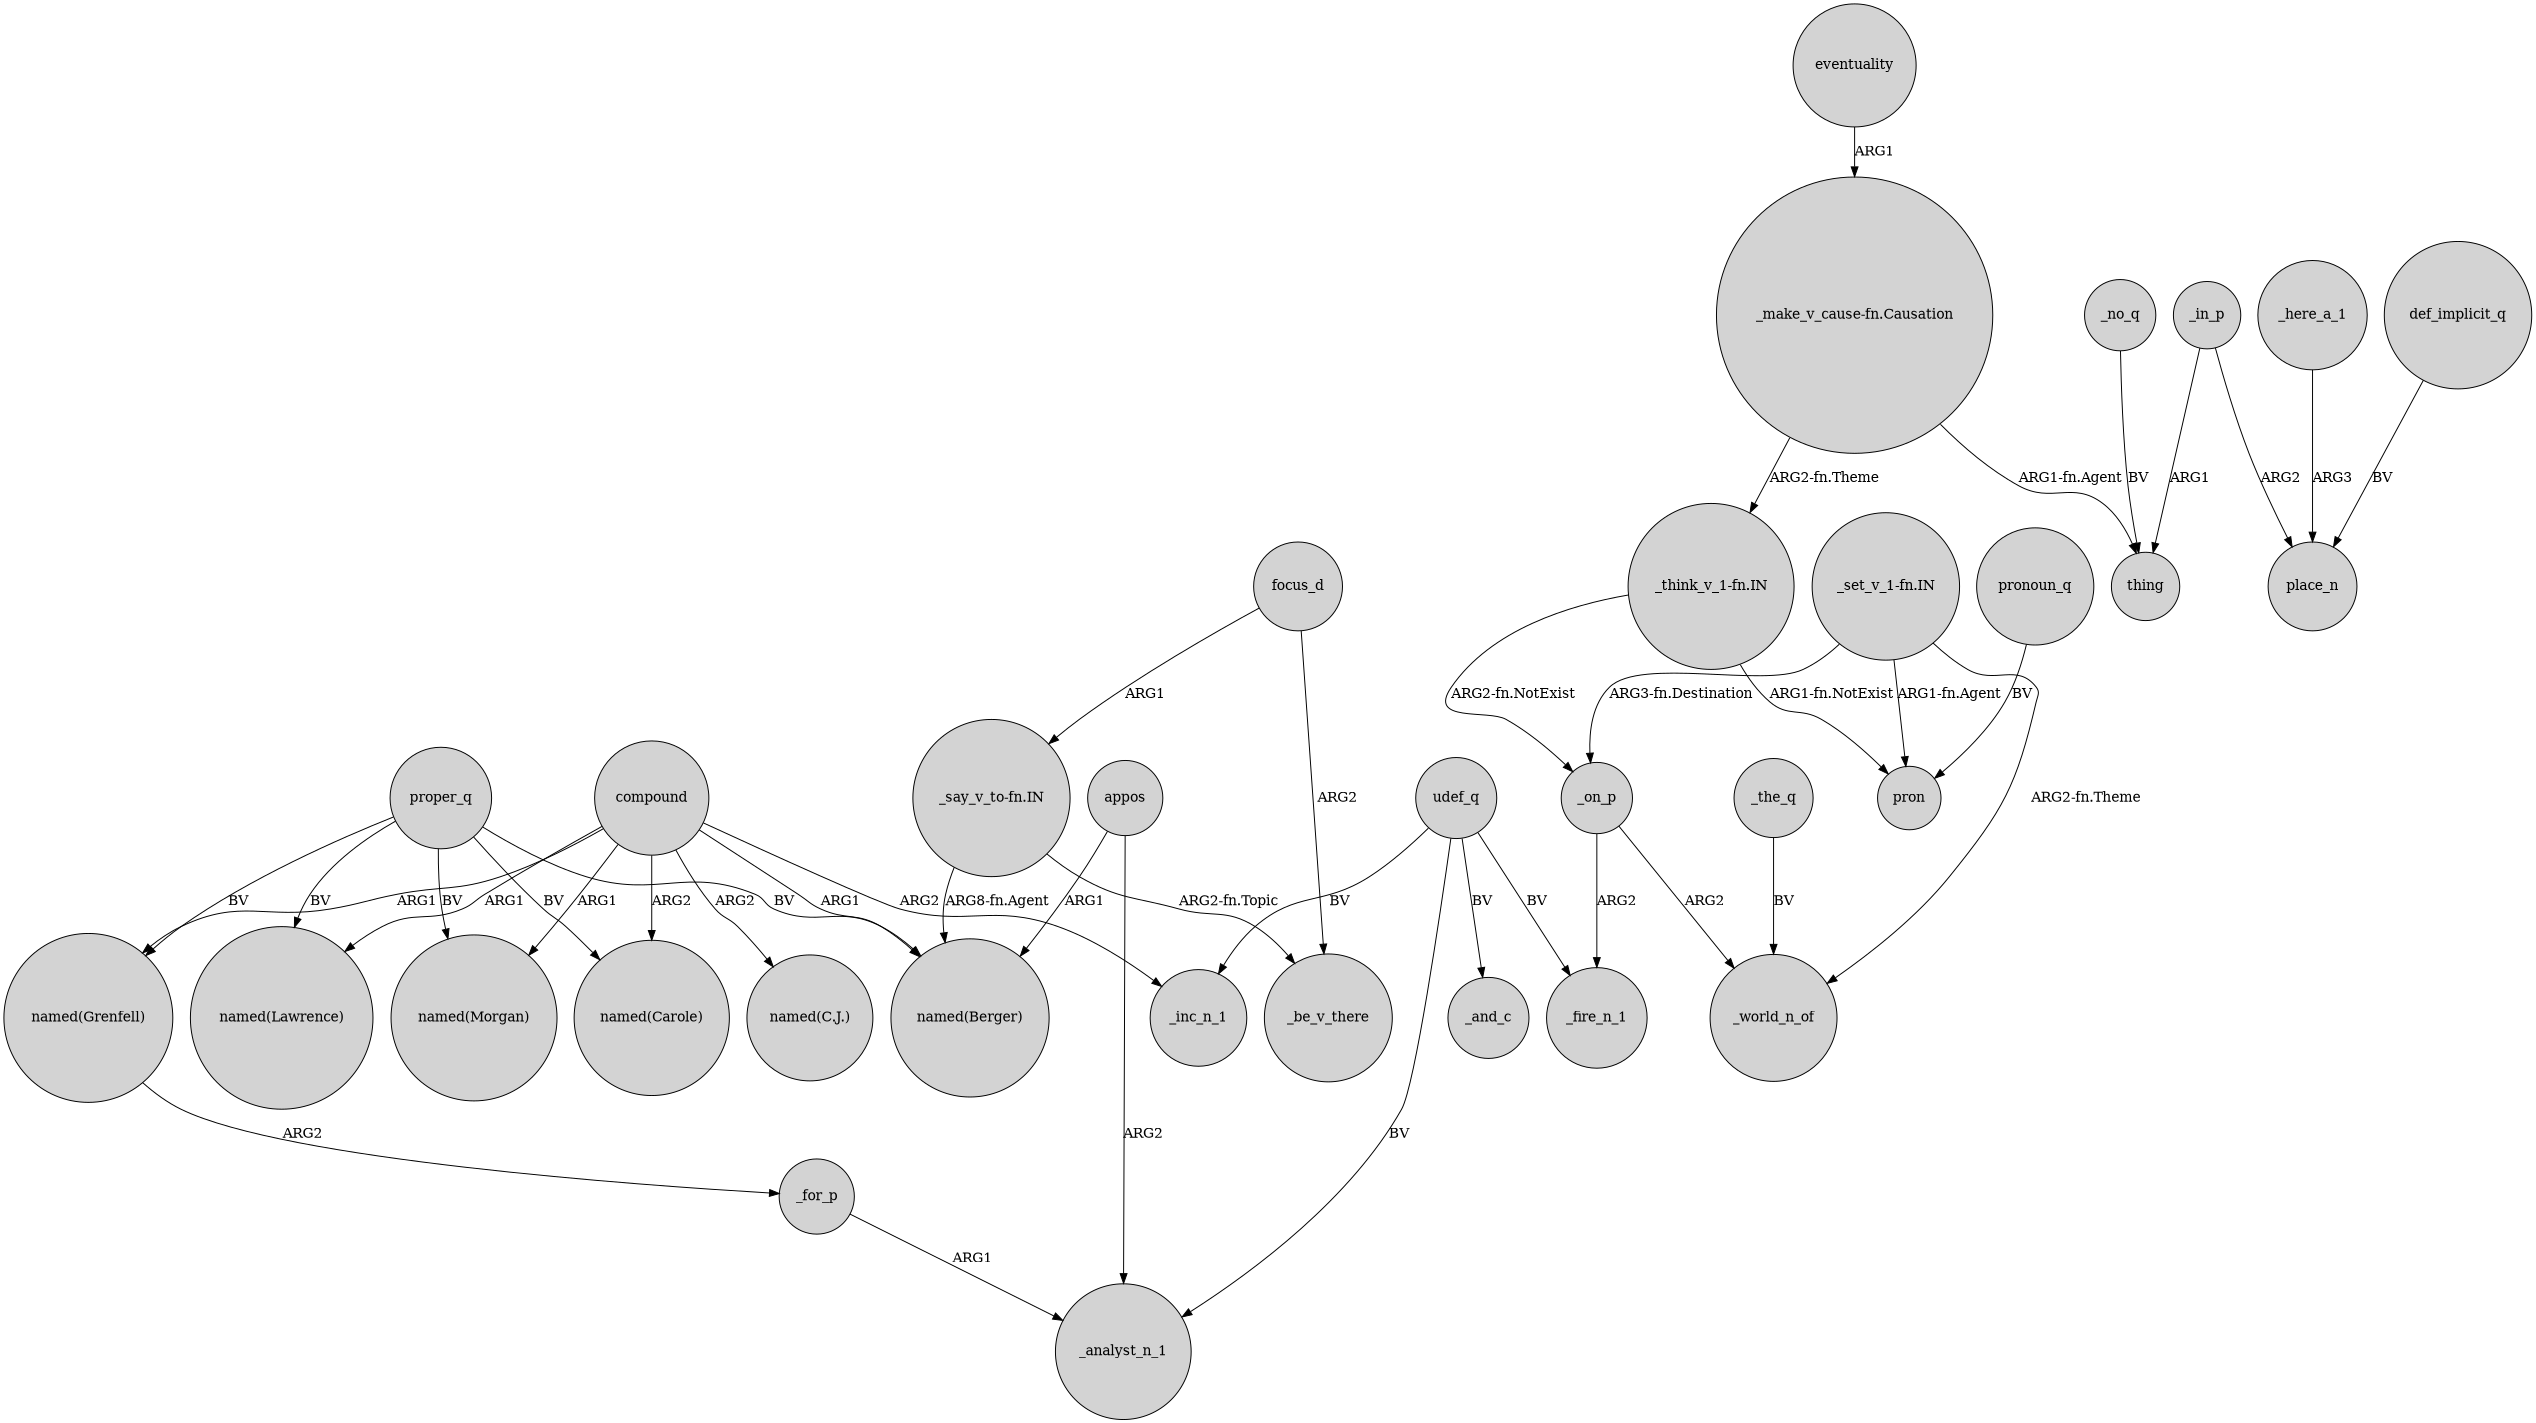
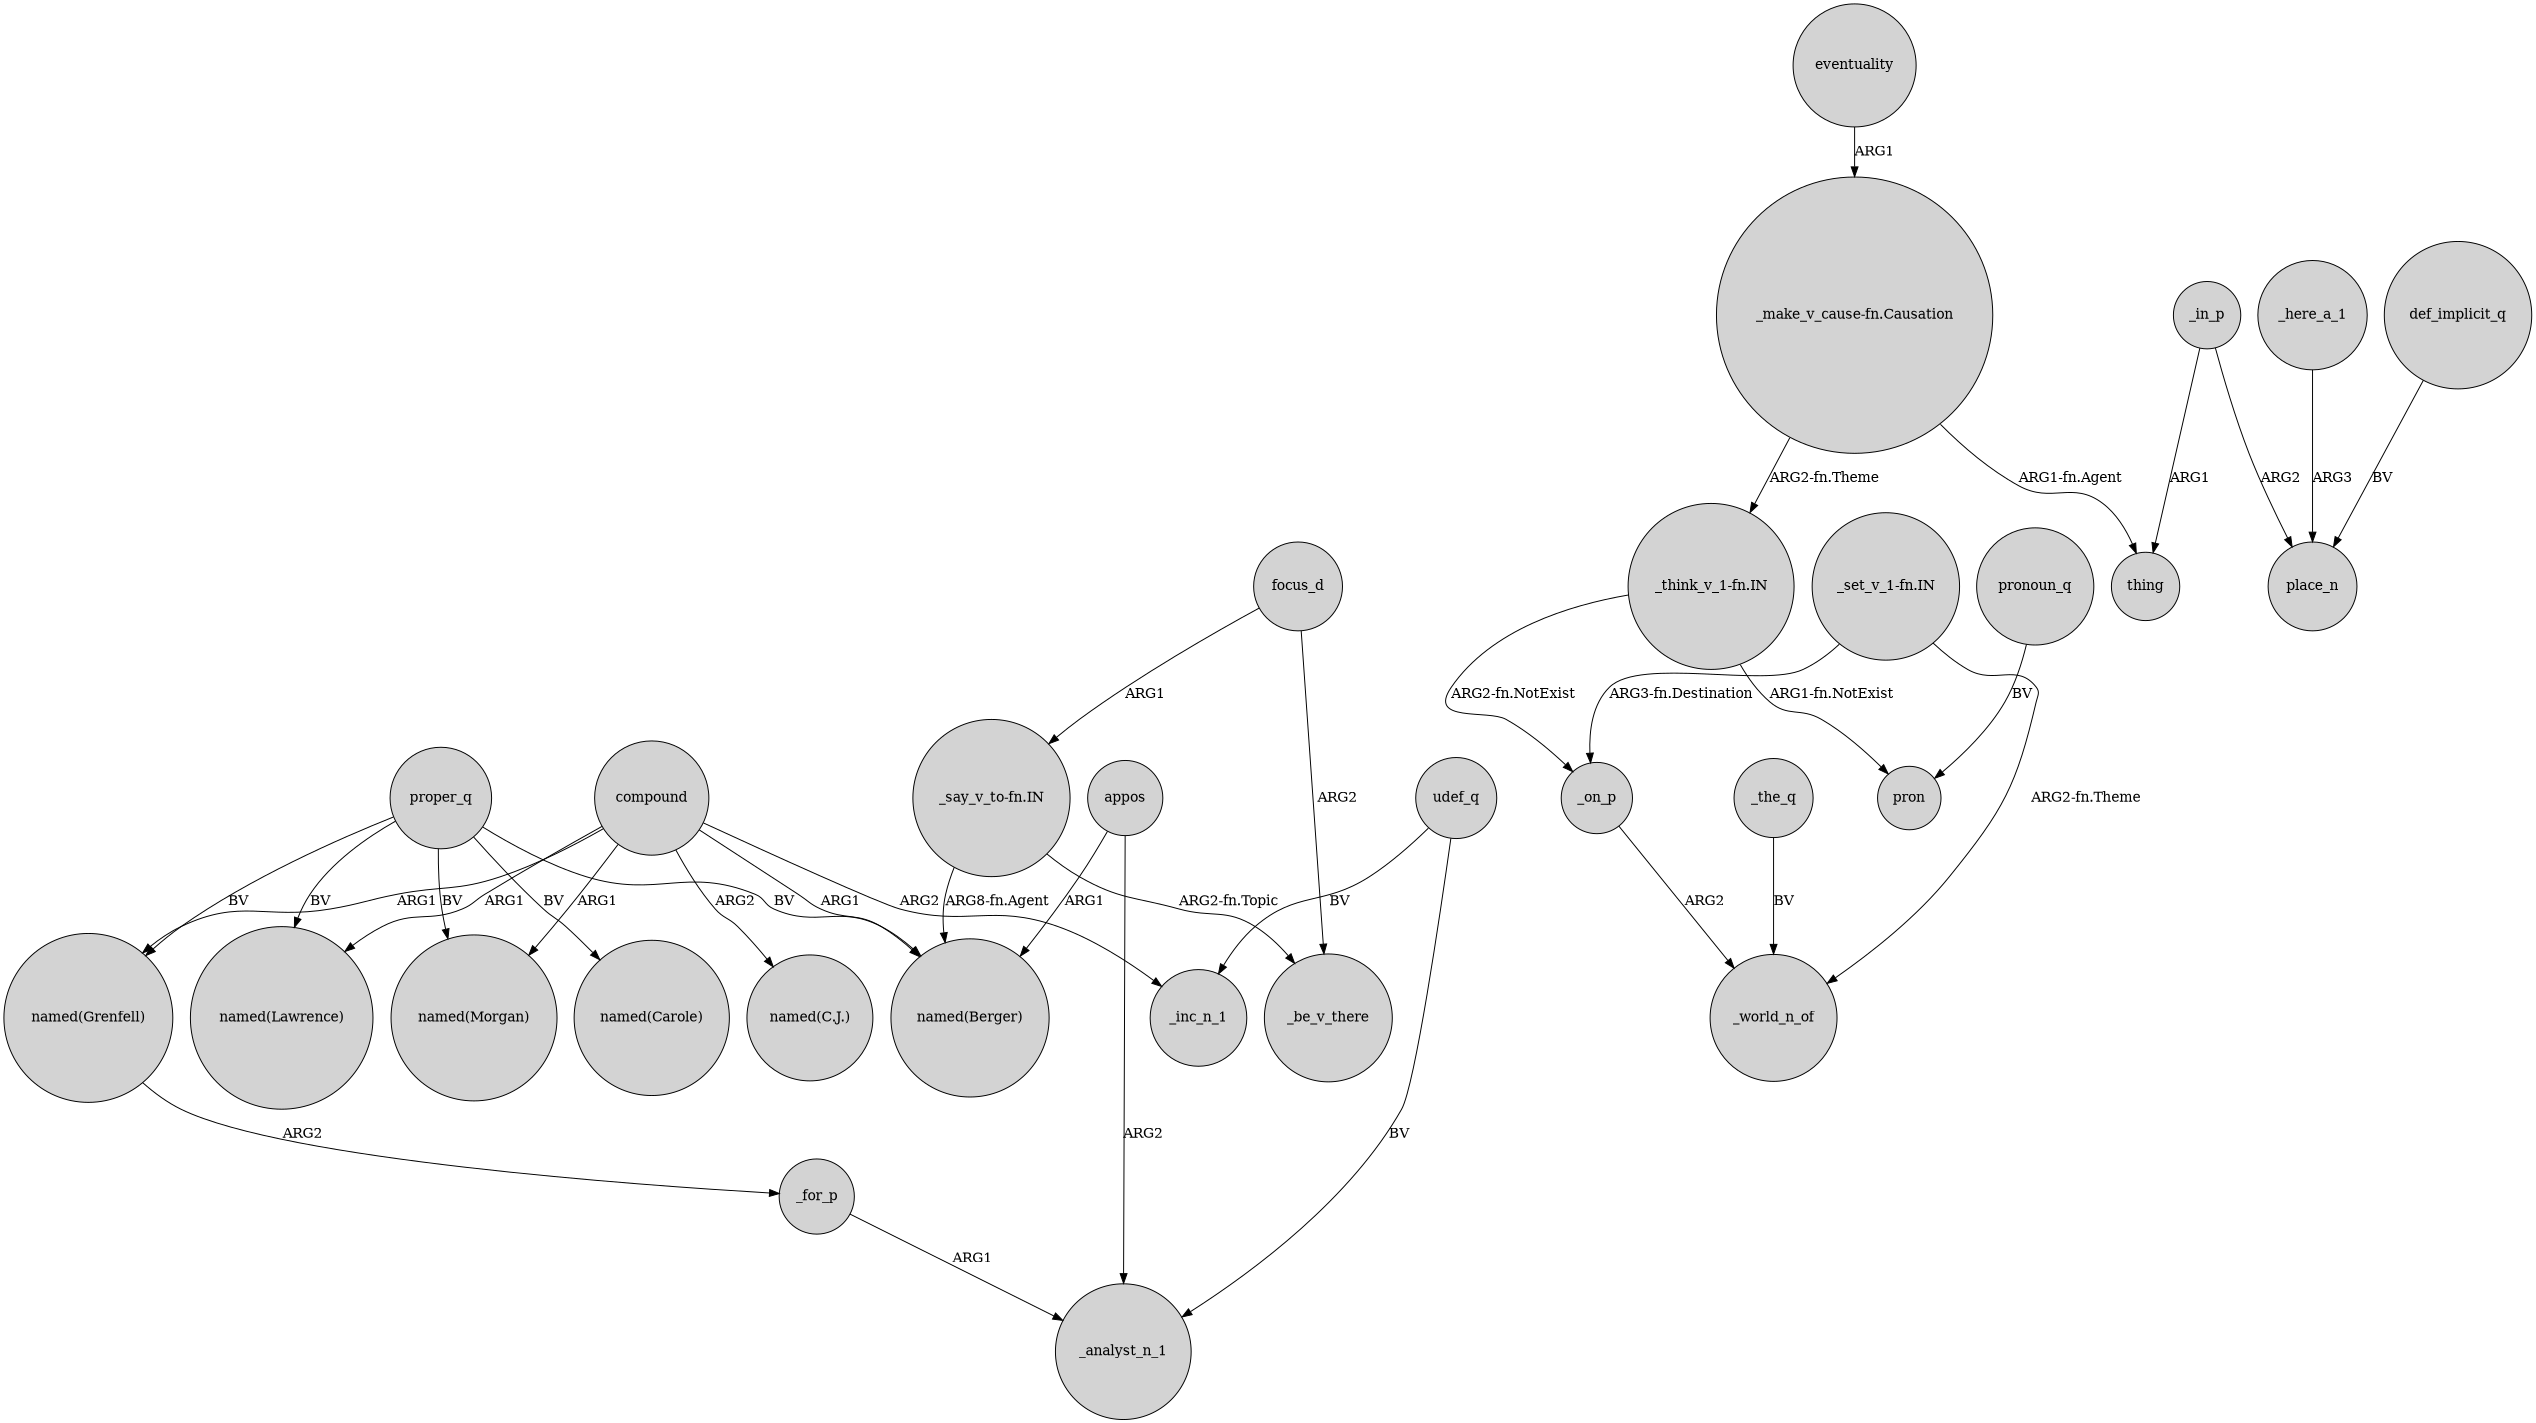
(2120, 315) -> none
(1899, 708) -> none
(652, 893) -> none
(1489, 1018) -> none
(1597, 1018) -> none
